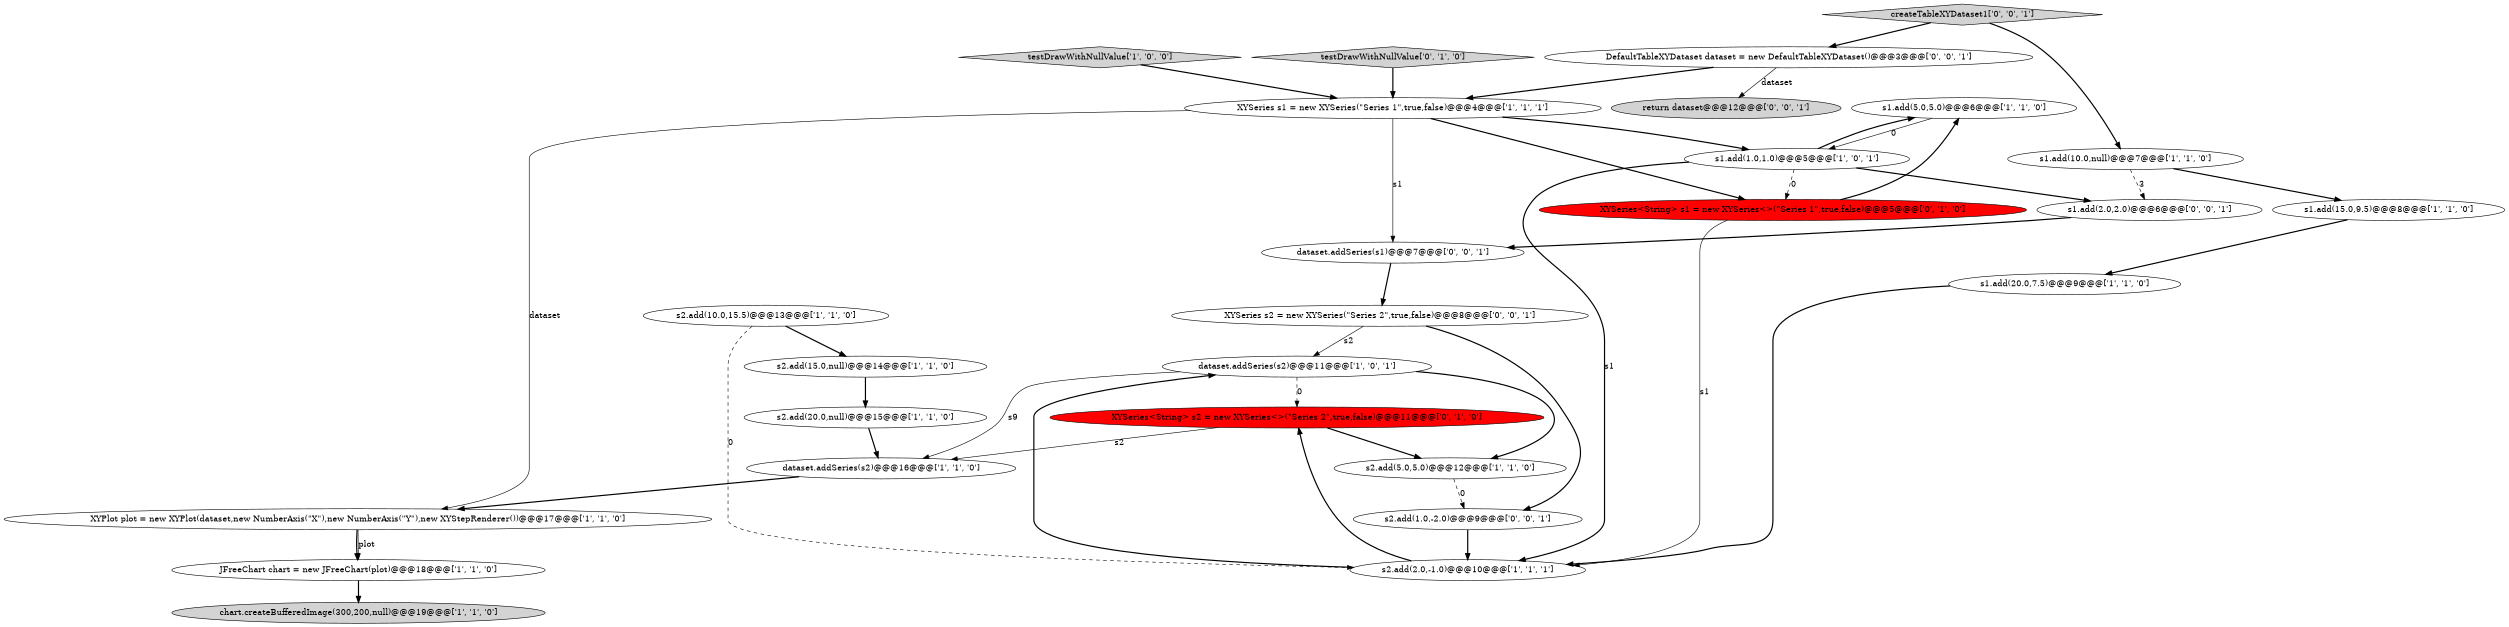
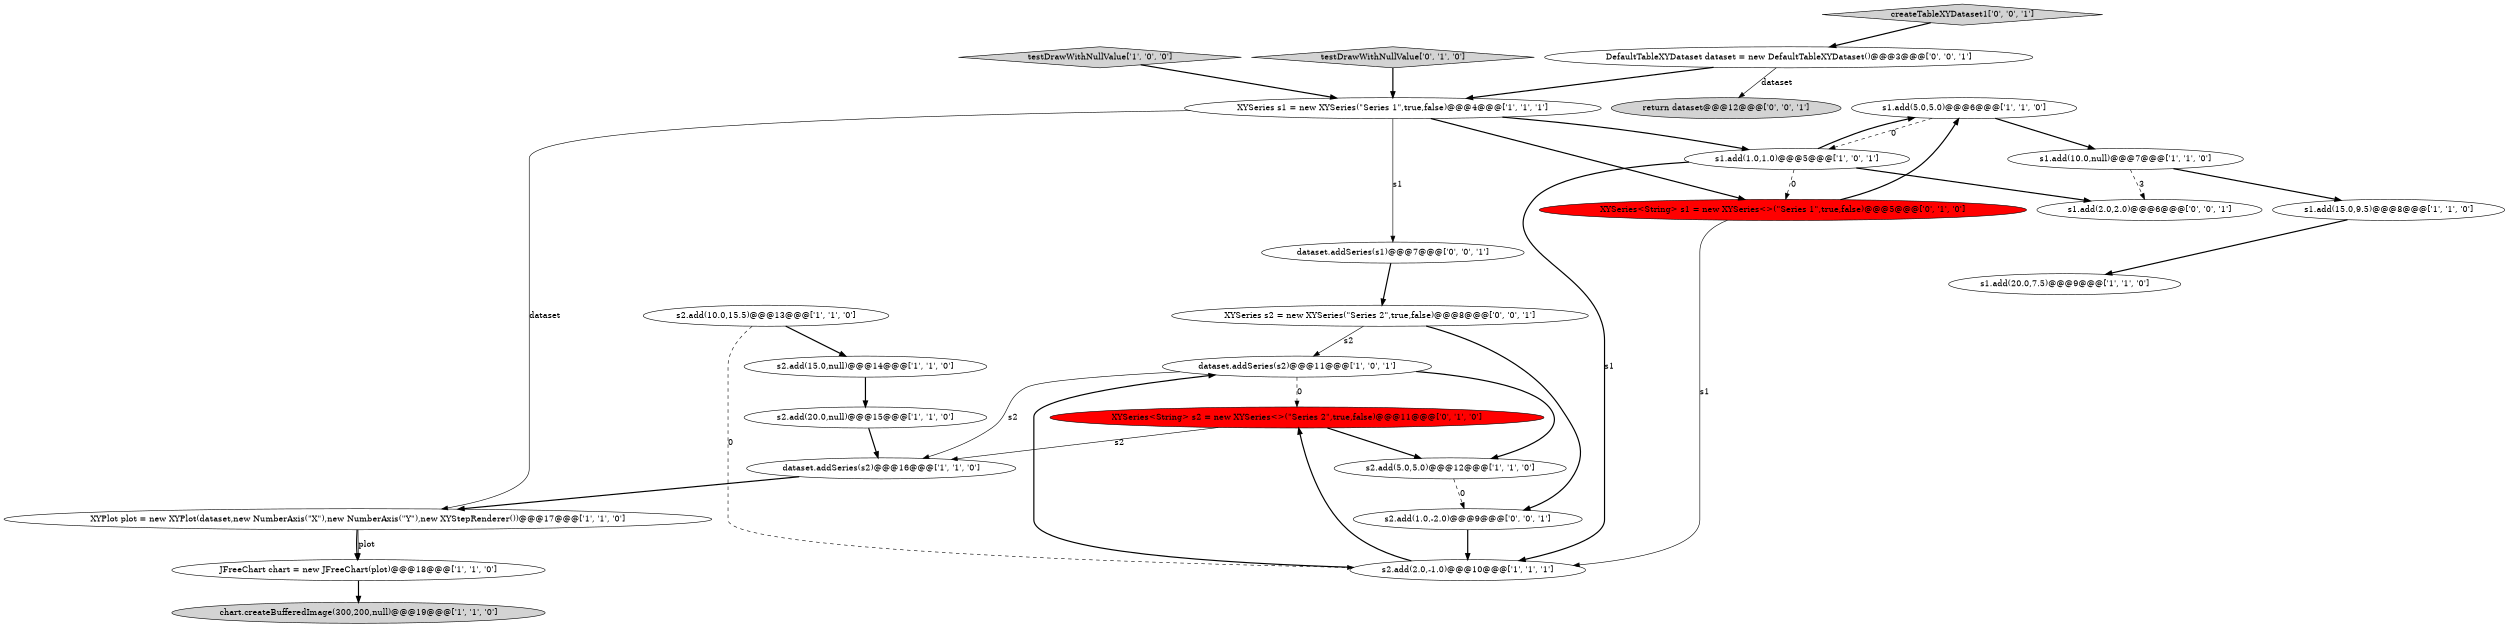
(2065, 71) -> (2042, 133)
(1883, 133) -> (1883, 133)
(1793, 234) -> none
(1013, 417) -> (1013, 417)
(1773, 440) -> none
